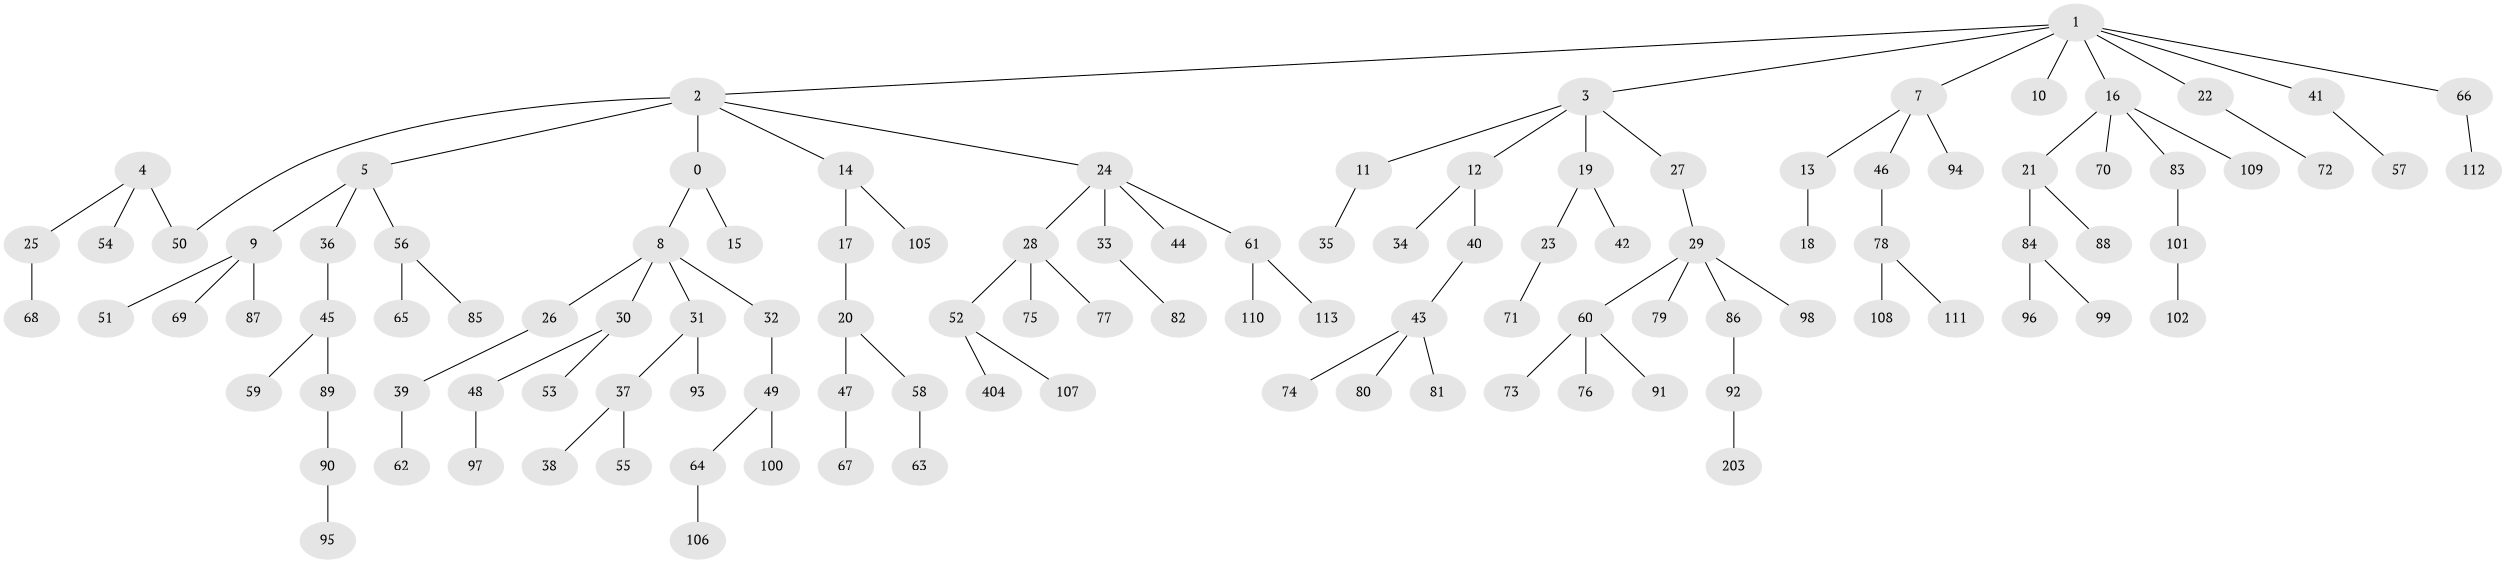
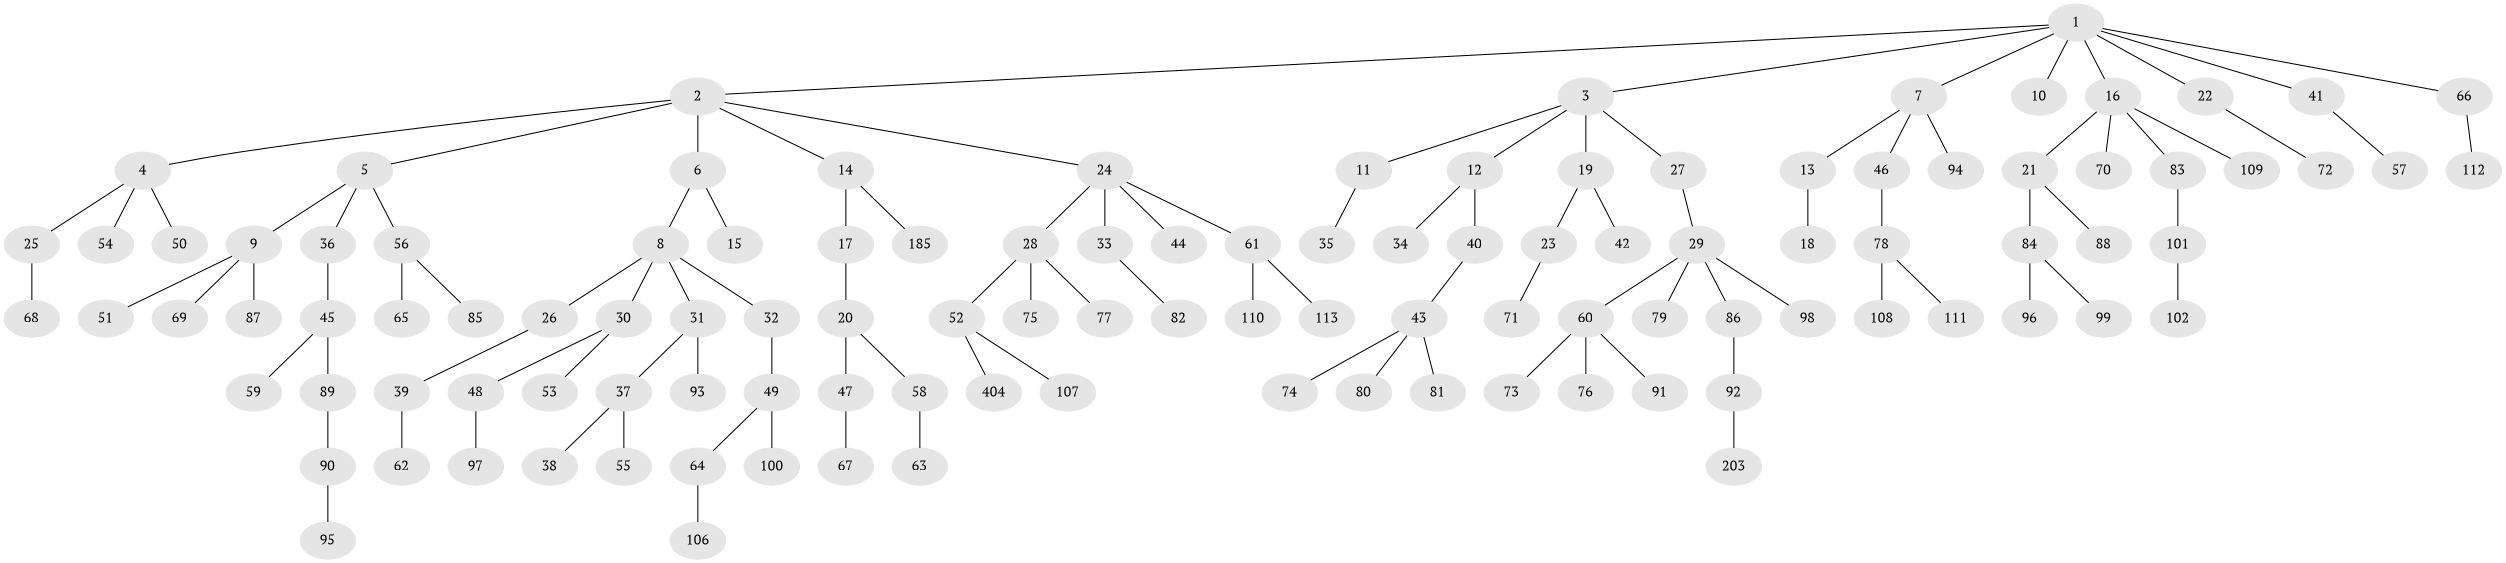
(422, 126) -> (419, 128)
(698, 171) -> (698, 171)
(920, 245) -> (920, 245)
